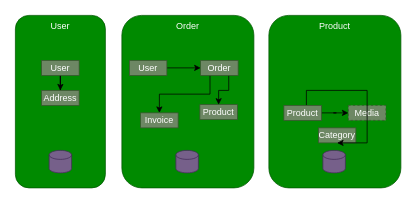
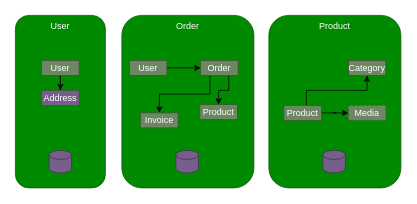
(60, 98) -> (60, 98)
(337, 135) -> (367, 68)
